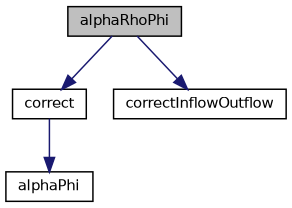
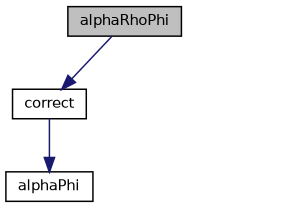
(200, 104) -> none
